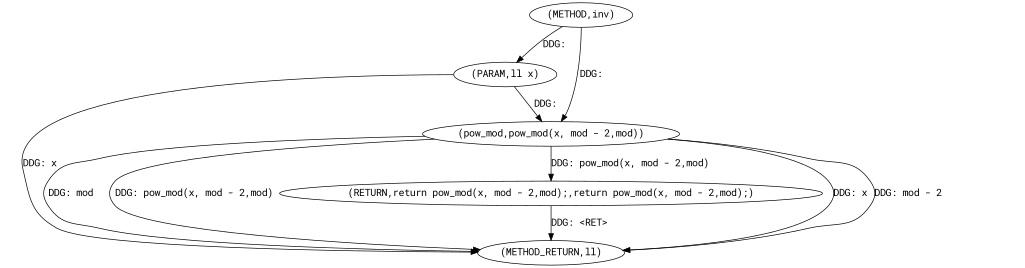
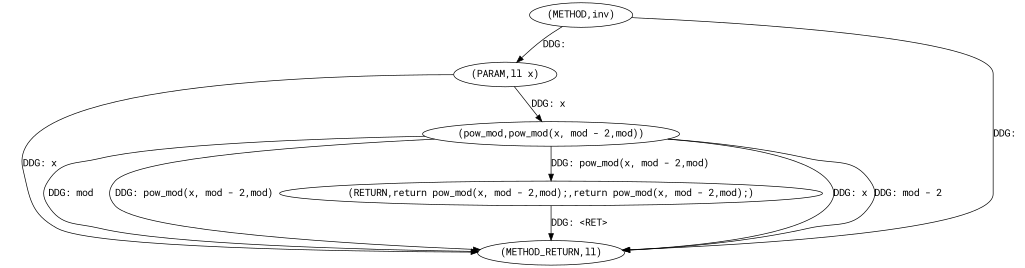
(578, 72) -> (993, 135)
(548, 104) -> (548, 104)
